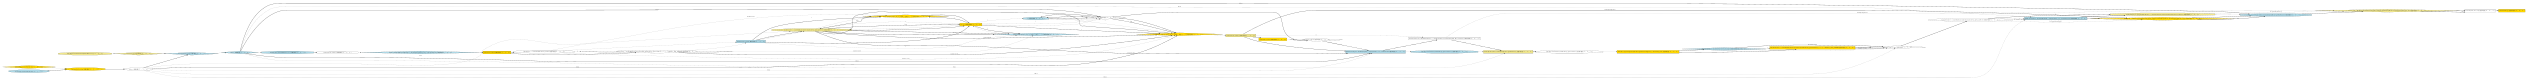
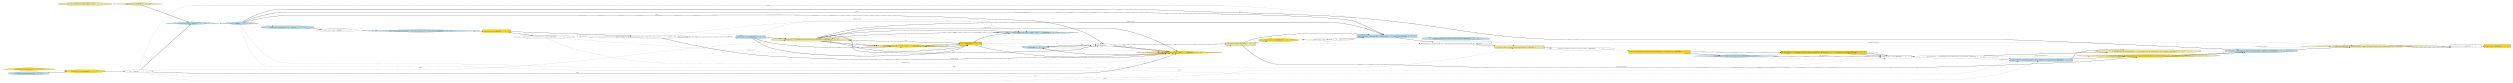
(1218, 12) -> (1174, 44)
(1273, 39) -> (1279, 40)
(1898, 47) -> (1896, 57)
